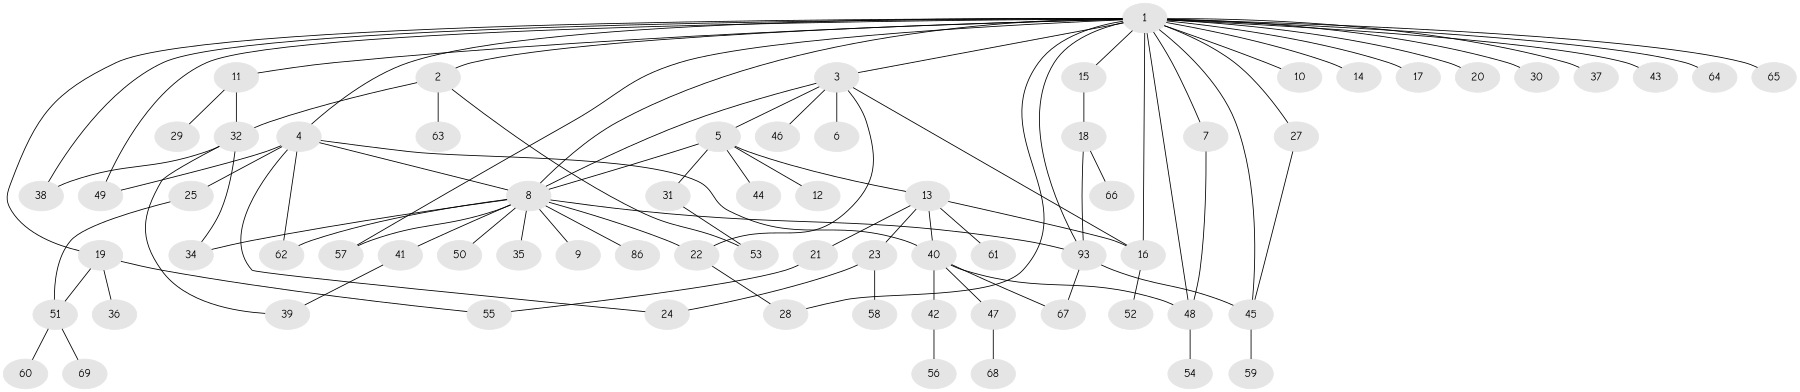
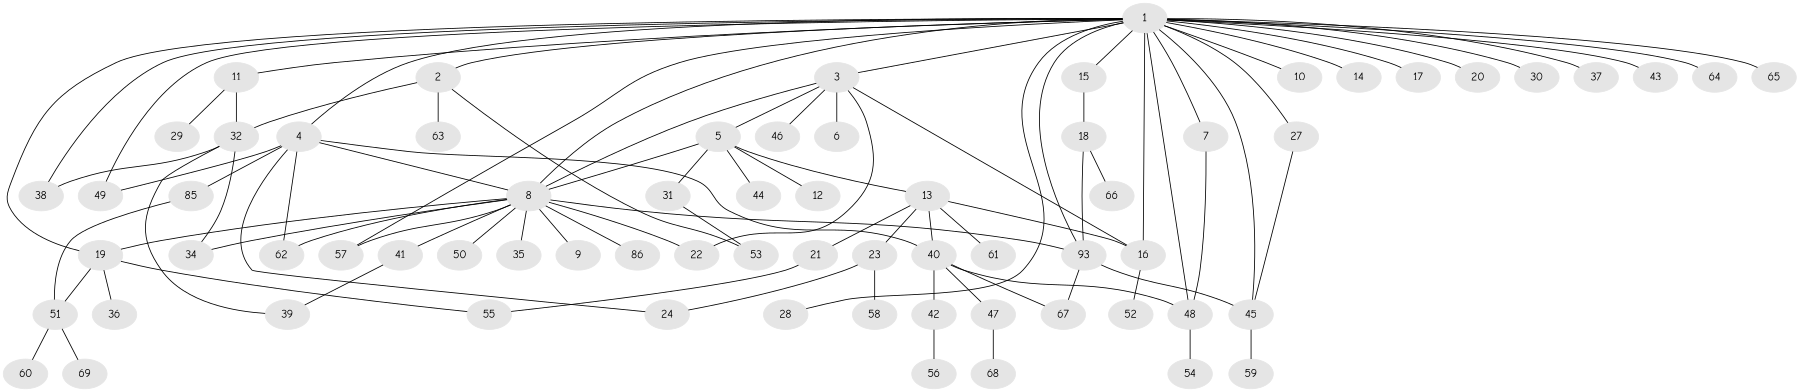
(191, 196) -> (191, 196)
none -> (313, 219)
(741, 285) -> none
